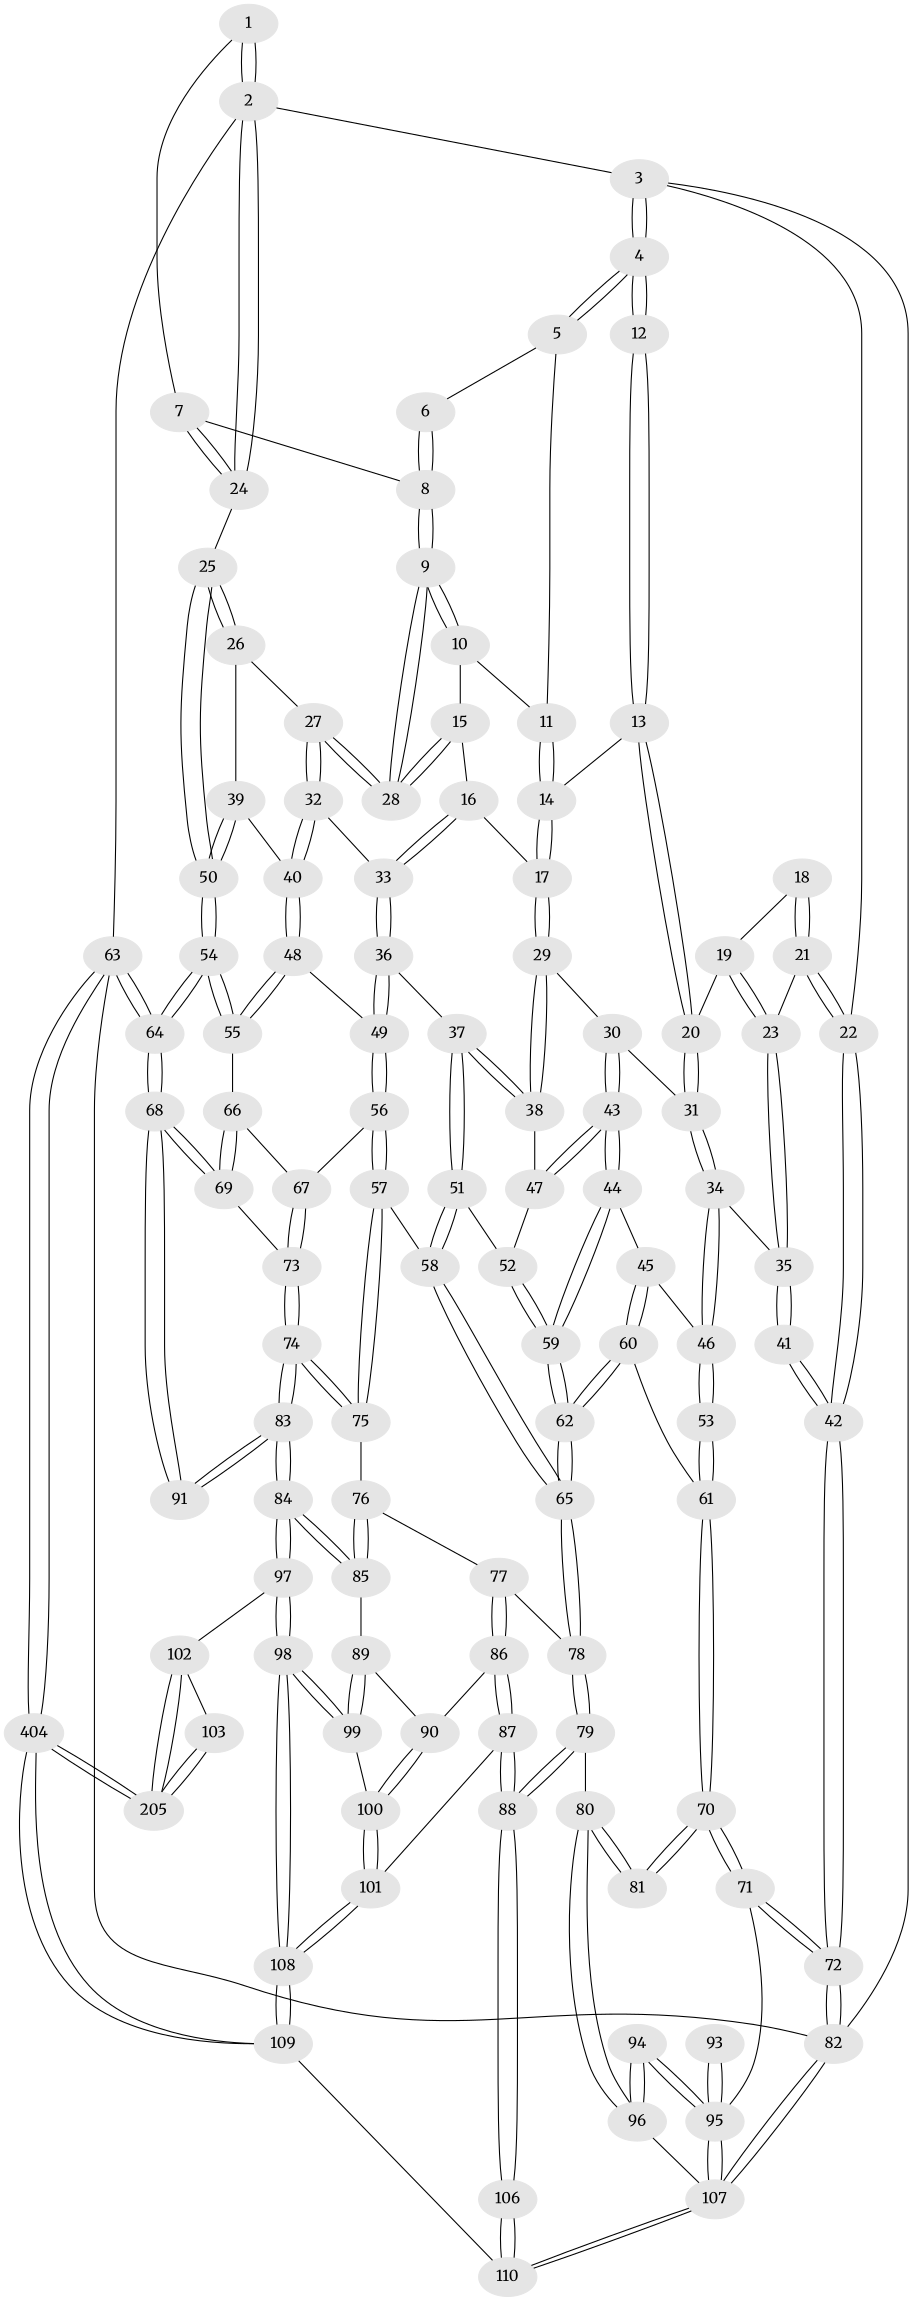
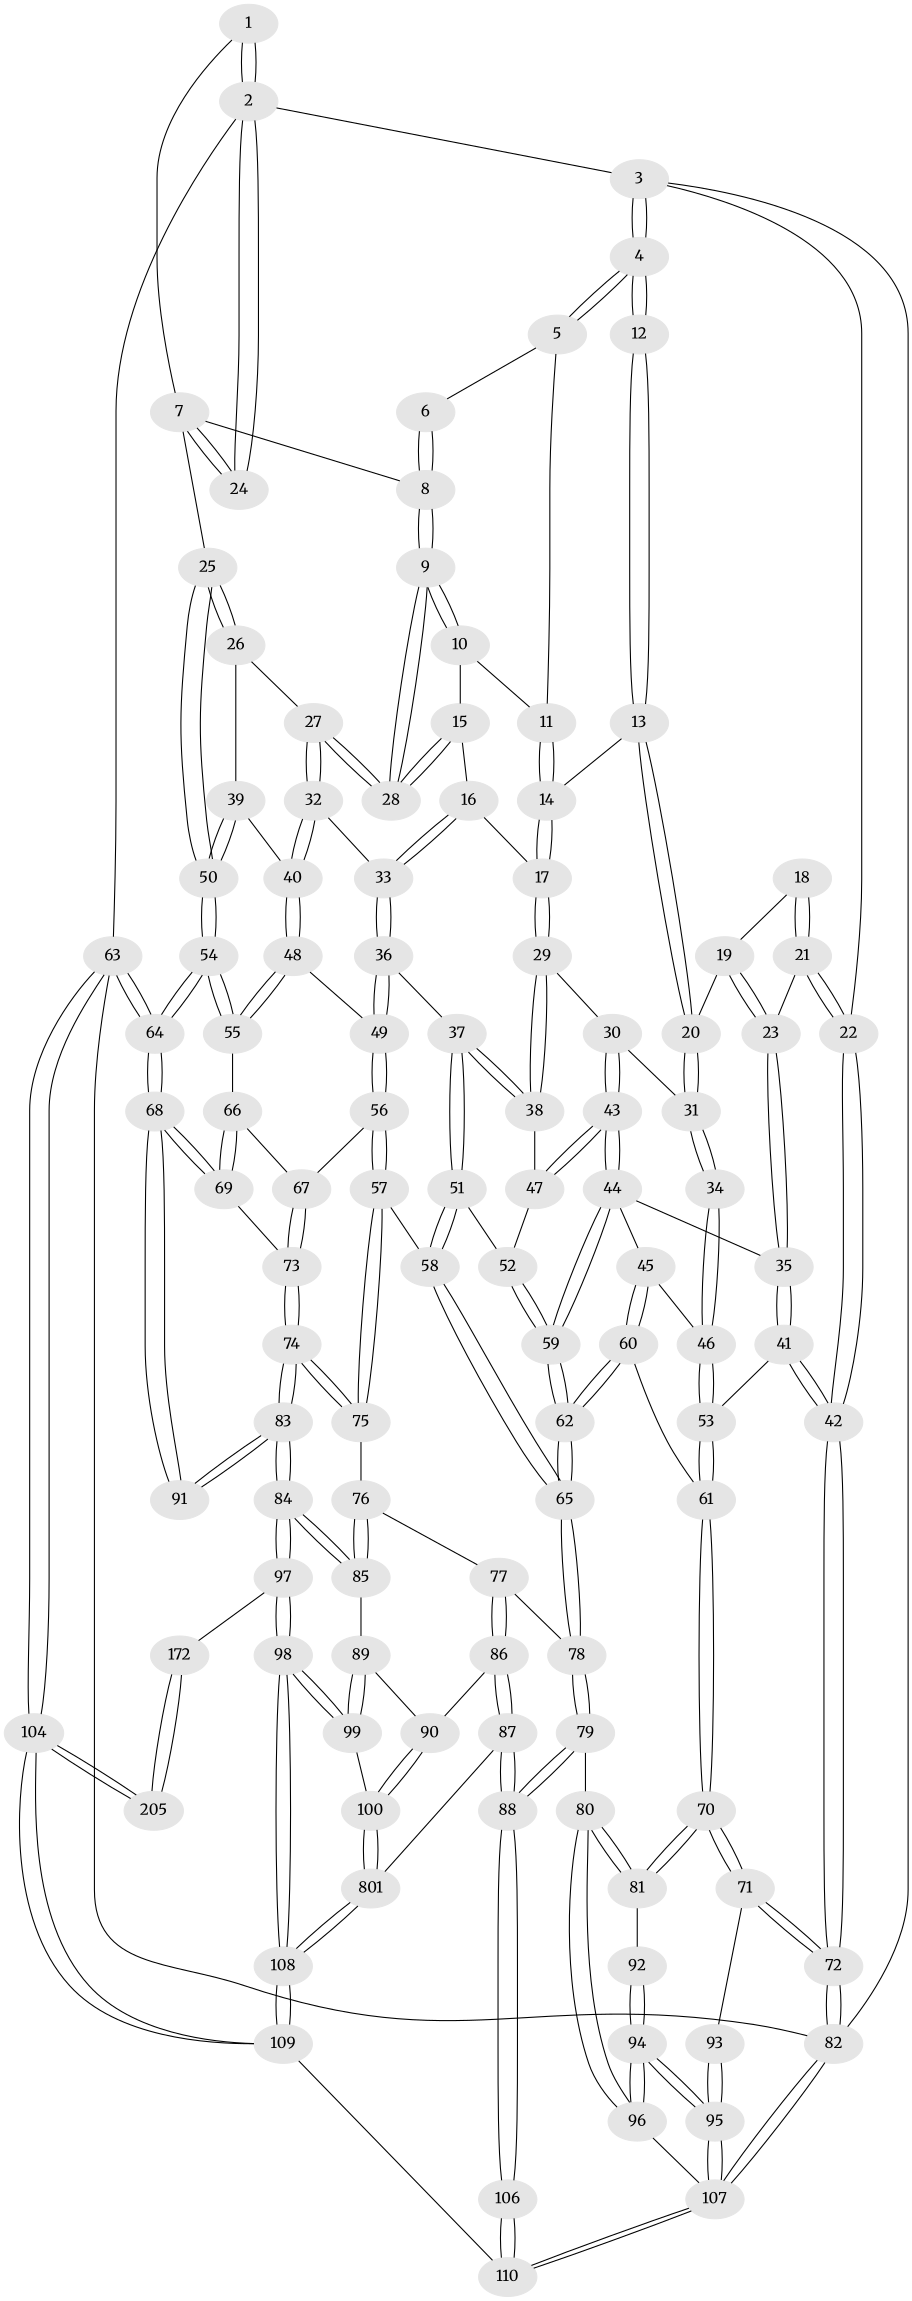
(223, 529) -> (194, 490)
(749, 1228) -> (698, 1228)
none -> (745, 1383)
(180, 1655) -> (180, 1655)
(34, 1733) -> (34, 1733)
(214, 1733) -> none
(371, 1889) -> (371, 1889)
none -> (637, 1966)
(762, 2009) -> (730, 1966)
